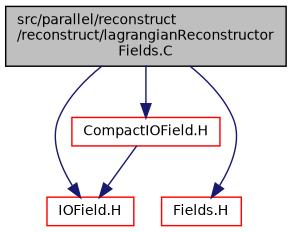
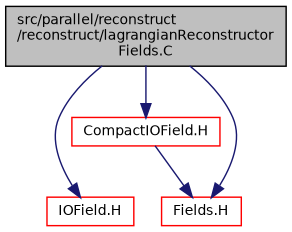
(122, 166) -> (170, 166)
